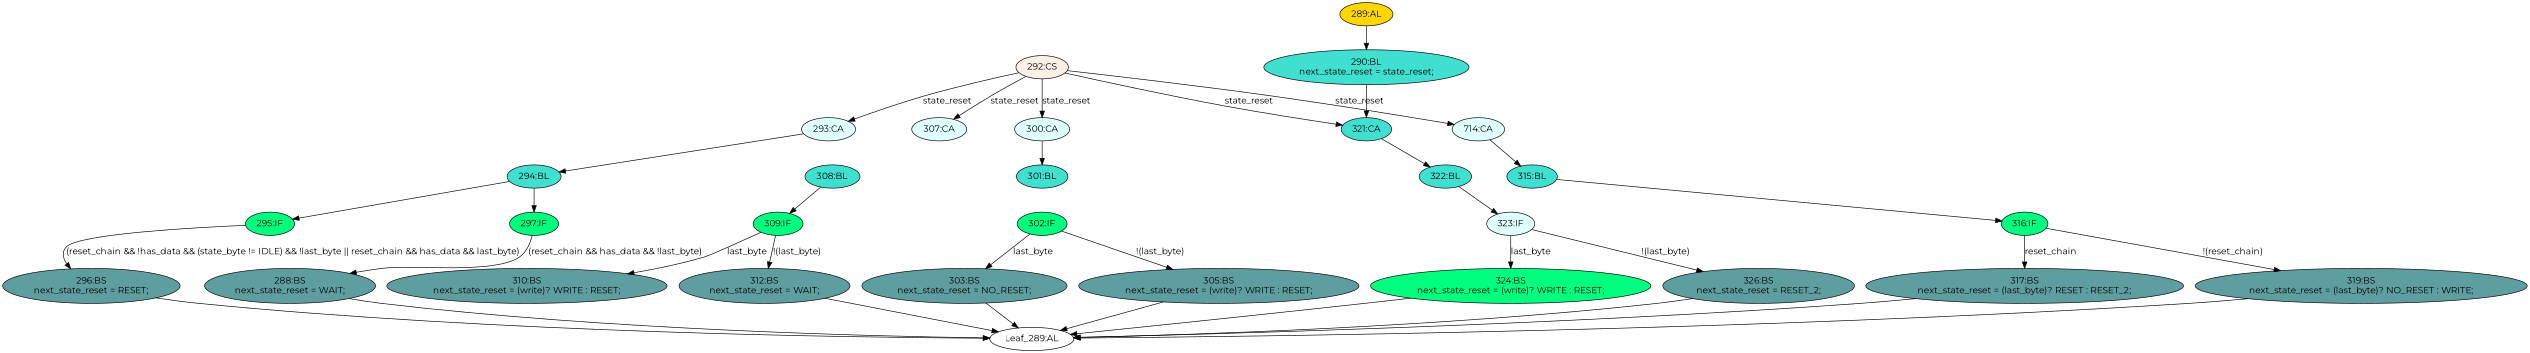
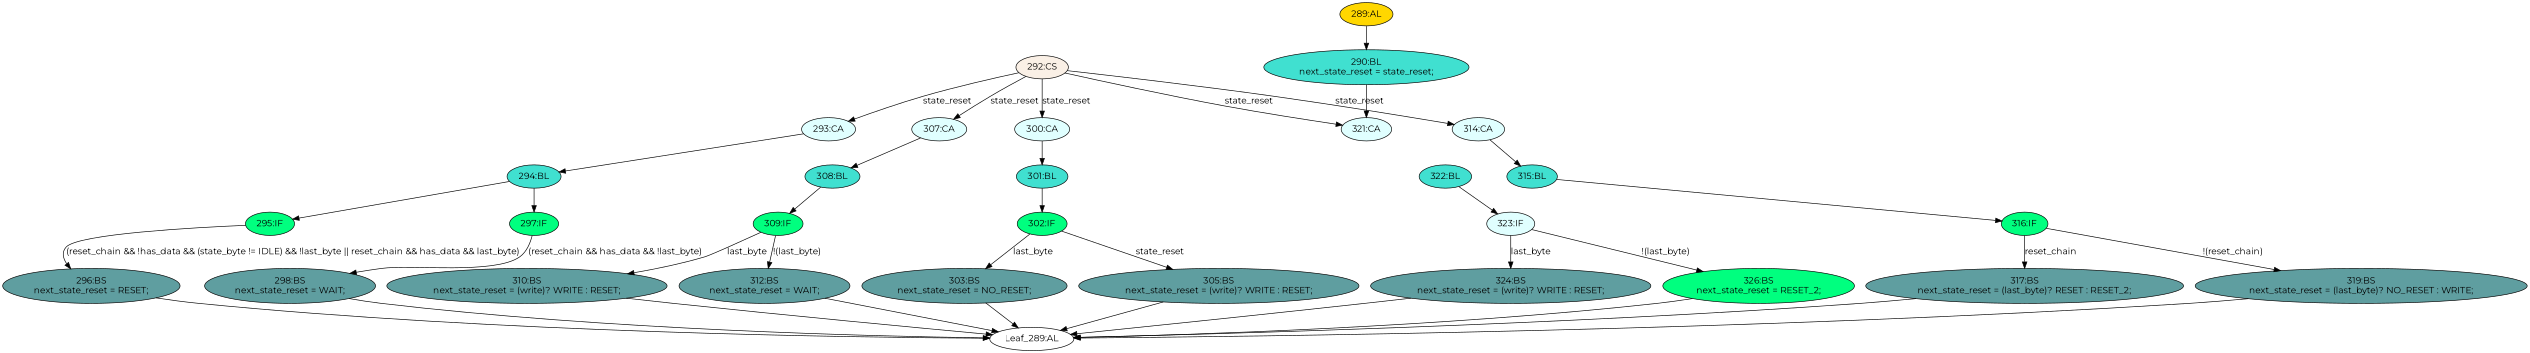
(1366, 129) -> (1366, 129)
(1478, 129) -> (1478, 129)
(1403, 151) -> none
none -> (889, 152)
none -> (1042, 197)
(1160, 252) -> (1160, 252)
(290, 286) -> (290, 286)
(1511, 286) -> (1511, 286)
(1759, 286) -> (1759, 286)
none -> (806, 317)
